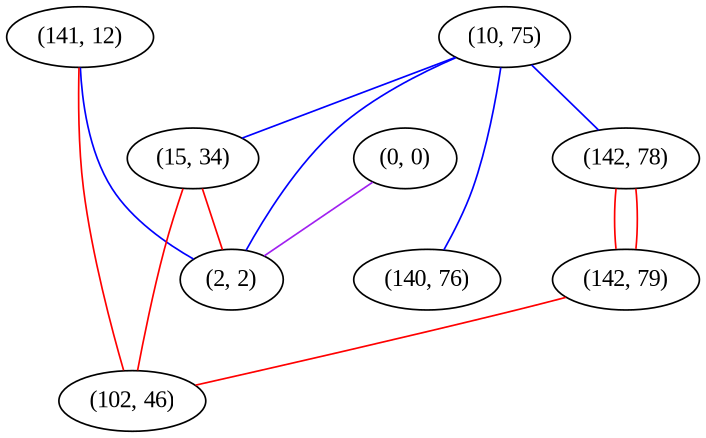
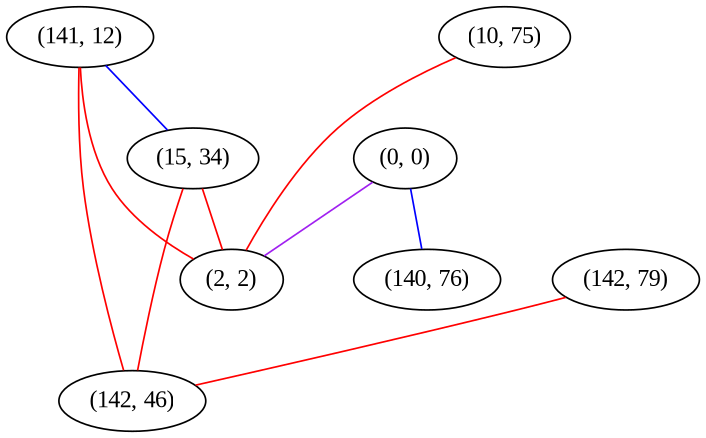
(349, 98) -> (137, 98)
(332, 133) -> (332, 133)
(626, 158) -> none
(481, 162) -> (416, 219)
(108, 181) -> (108, 181)
(132, 401) -> (132, 401)
